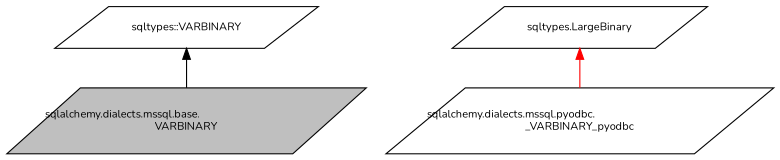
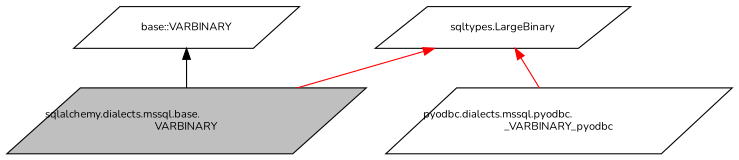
(187, 27) -> (187, 27)
none -> (360, 70)
(580, 121) -> (559, 121)
